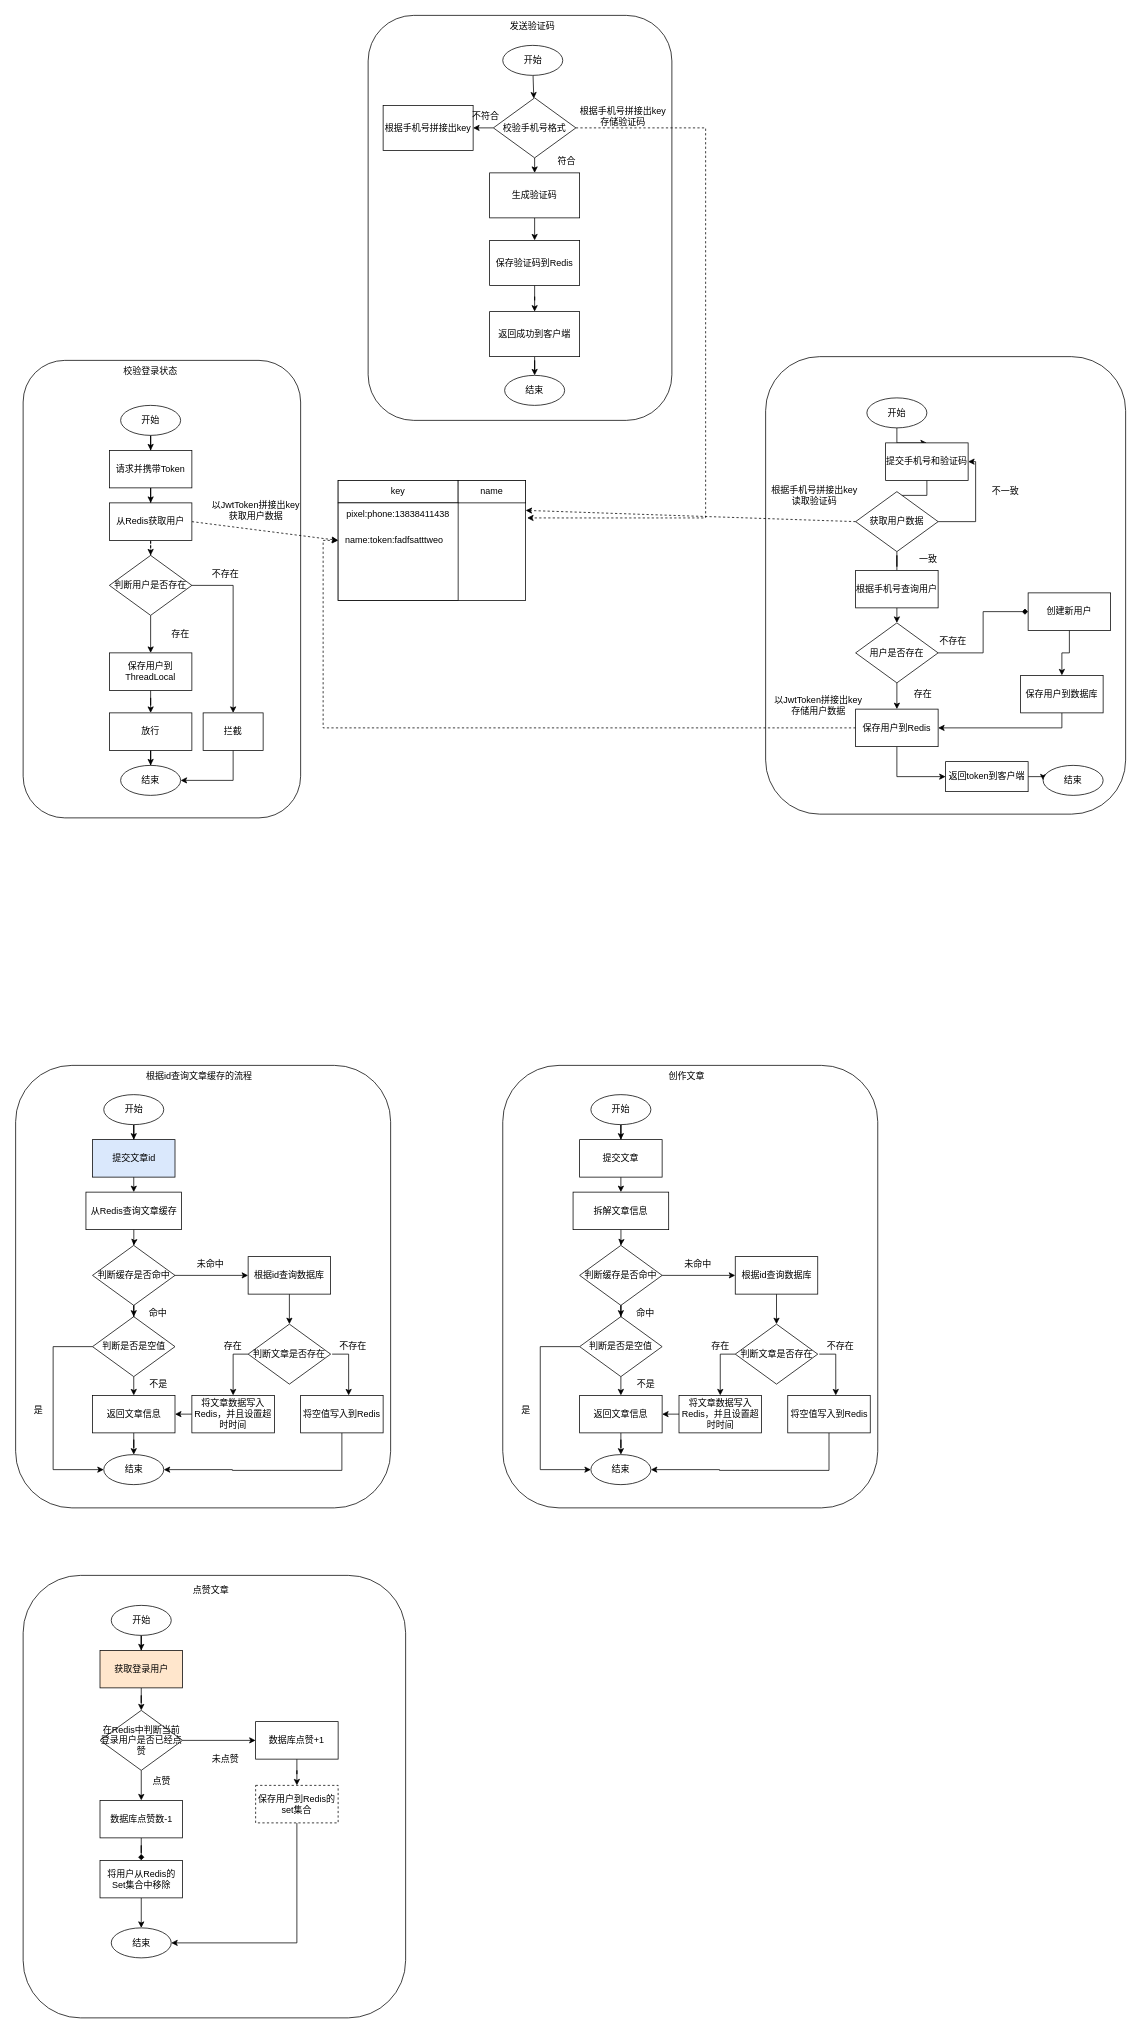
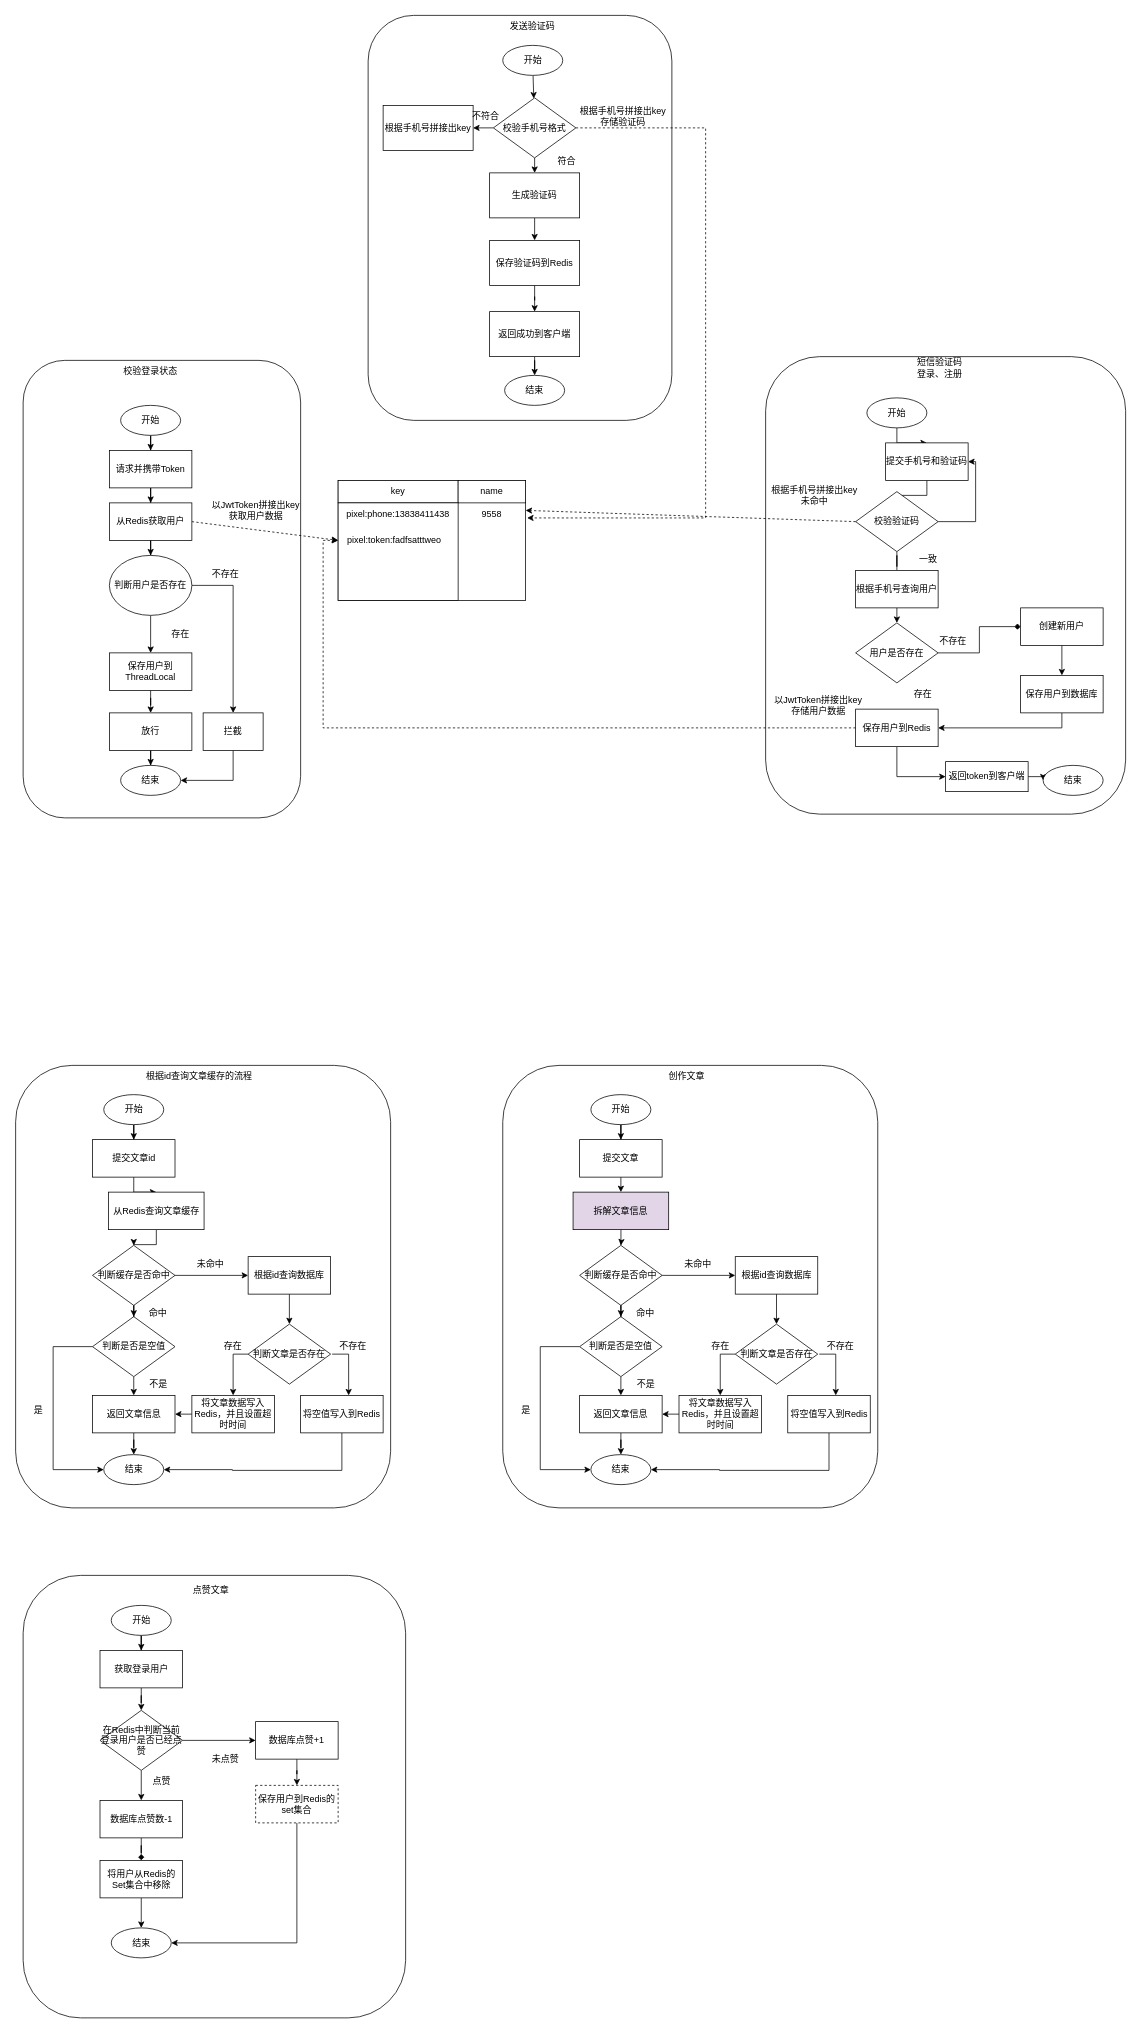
none -> (940, 368)
(1005, 492) -> none
(815, 495) -> (815, 495)
none -> (492, 514)
(897, 522) -> (897, 522)
(394, 540) -> (394, 540)
(150, 549) -> (150, 549)
(150, 585) -> (150, 585)
(1069, 612) -> (1062, 627)
(897, 702) -> none
(134, 1158) -> (134, 1158)
(134, 1211) -> (156, 1211)
(621, 1211) -> (621, 1211)
(141, 1669) -> (141, 1669)
